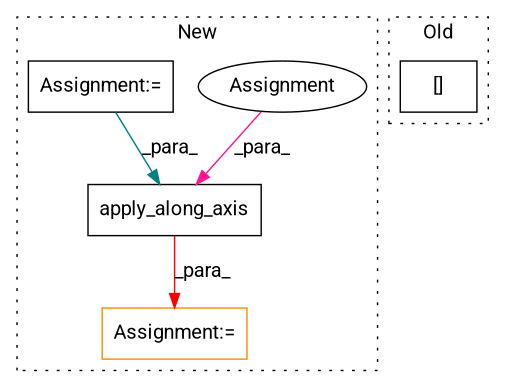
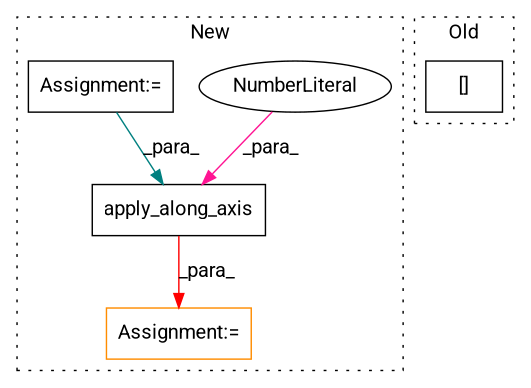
(282, 87) -> (295, 87)
